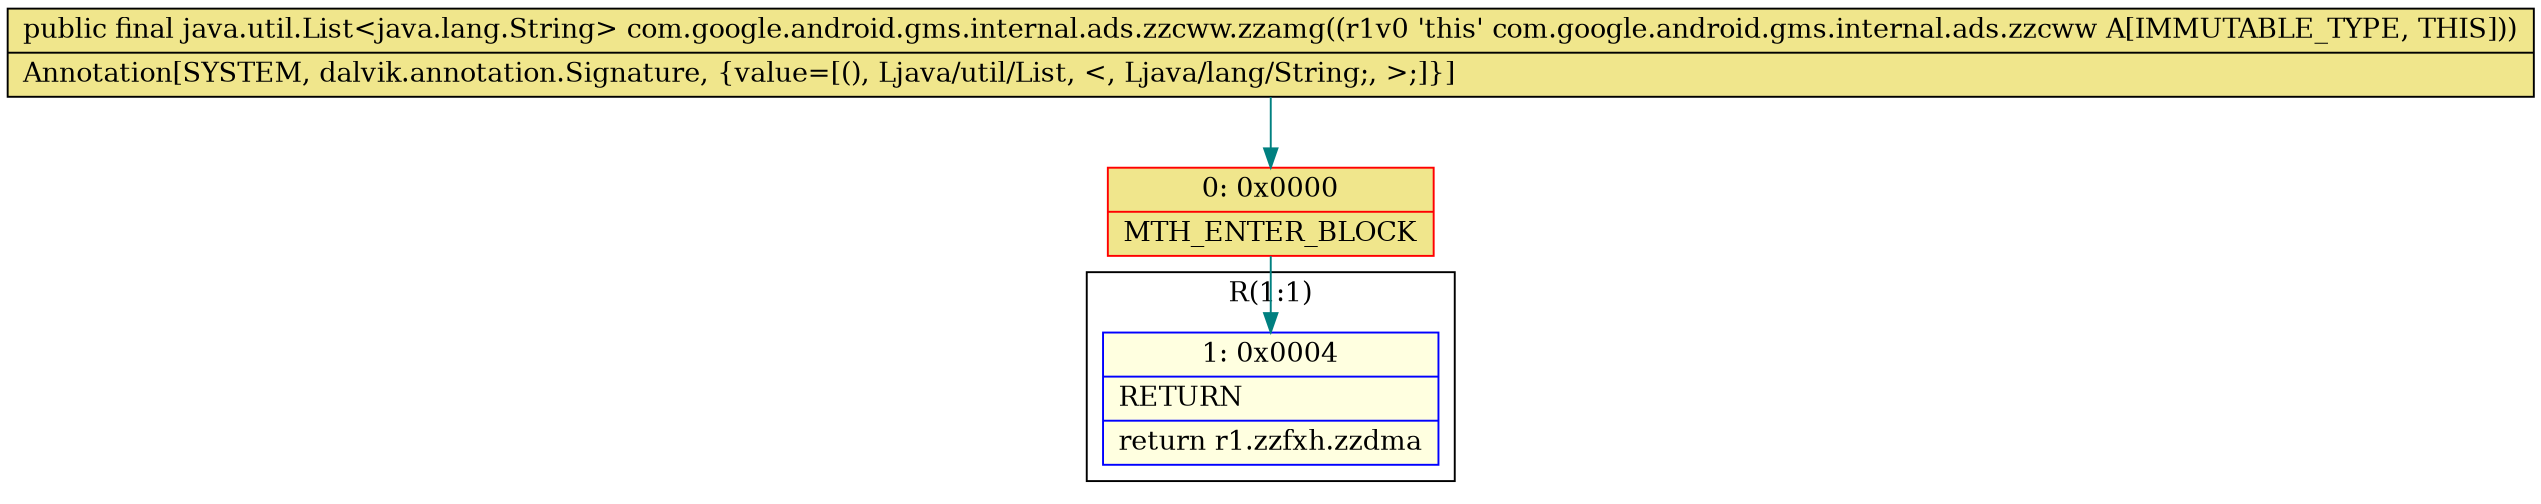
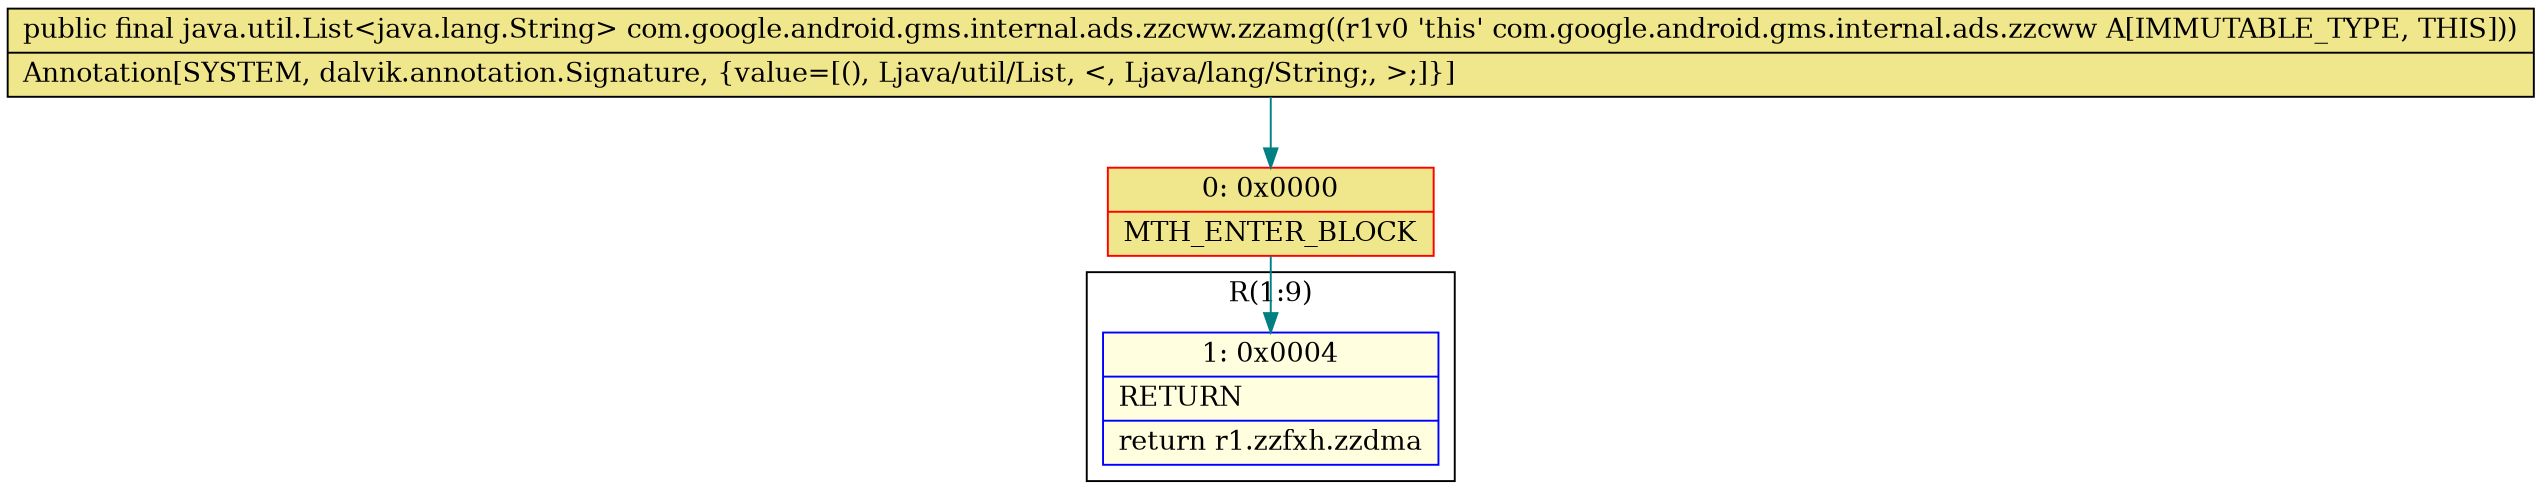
(1271, 294) -> (1271, 294)
